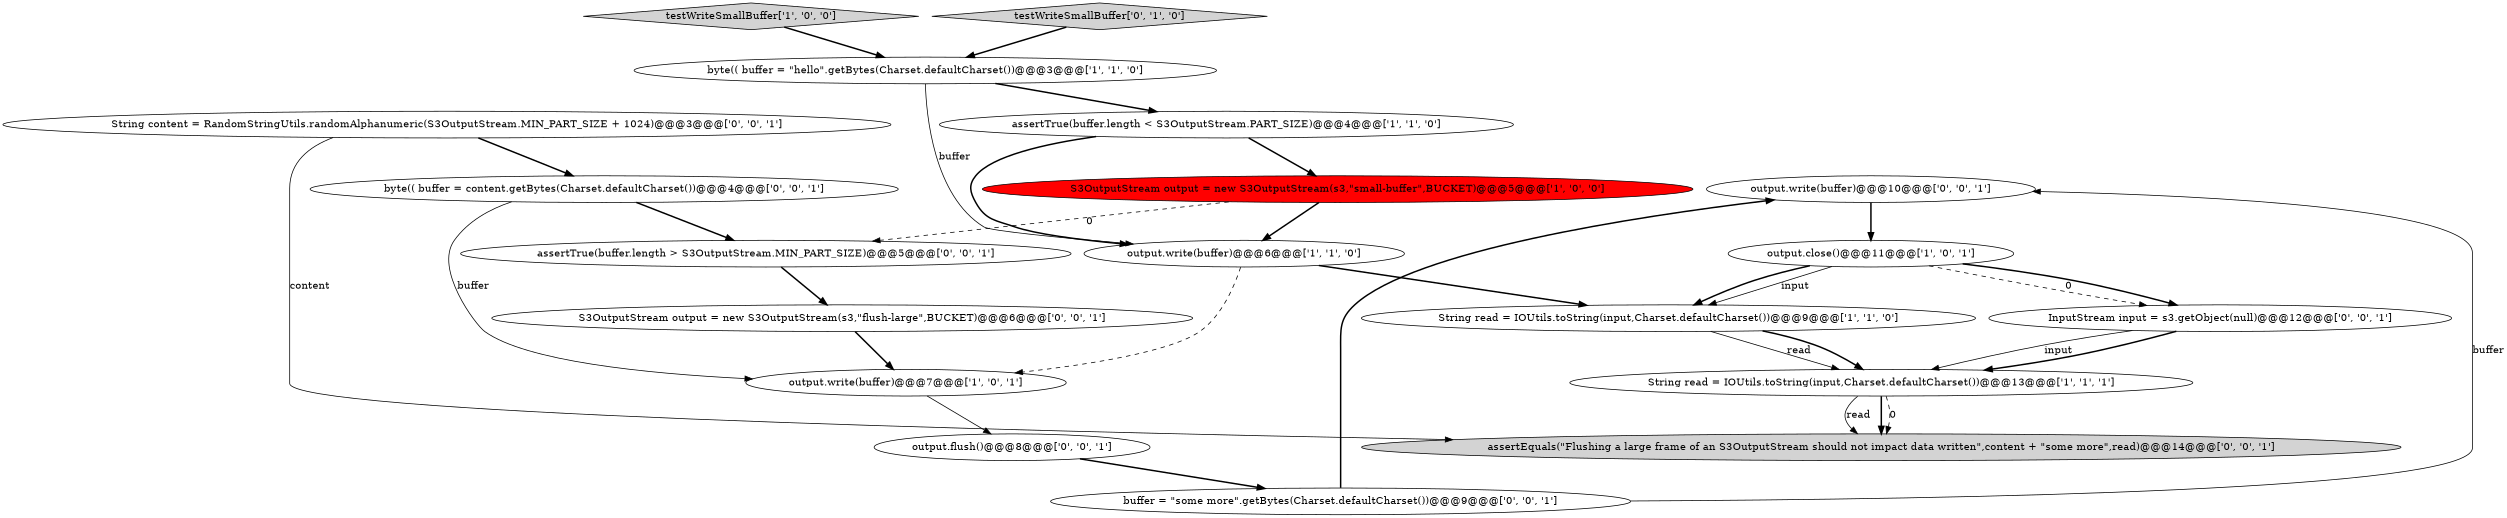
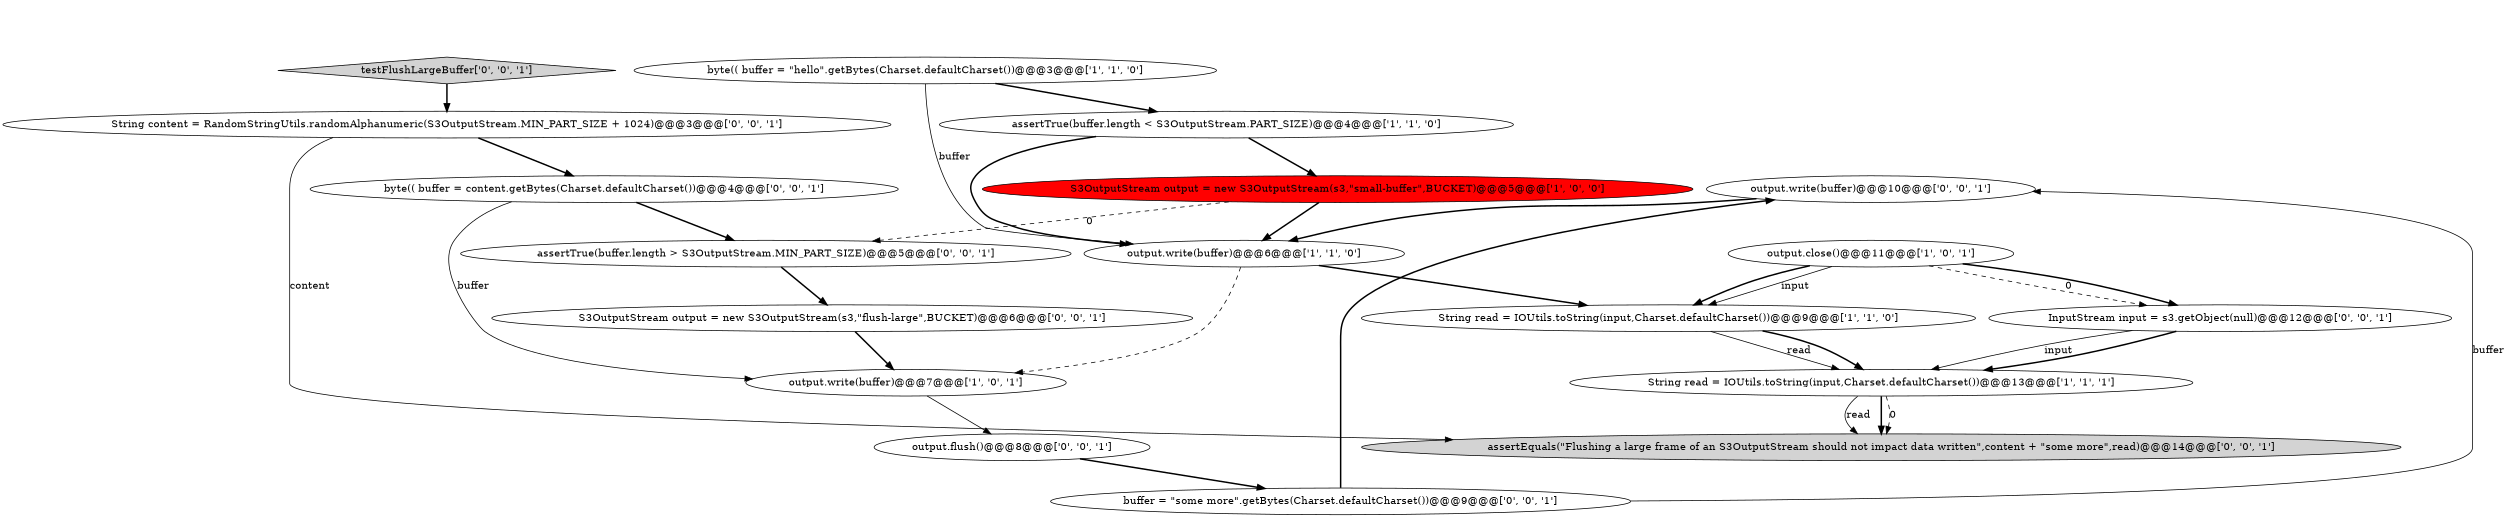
(751, 16) -> none
(1100, 16) -> none
none -> (447, 70)
(1871, 218) -> (1526, 206)
